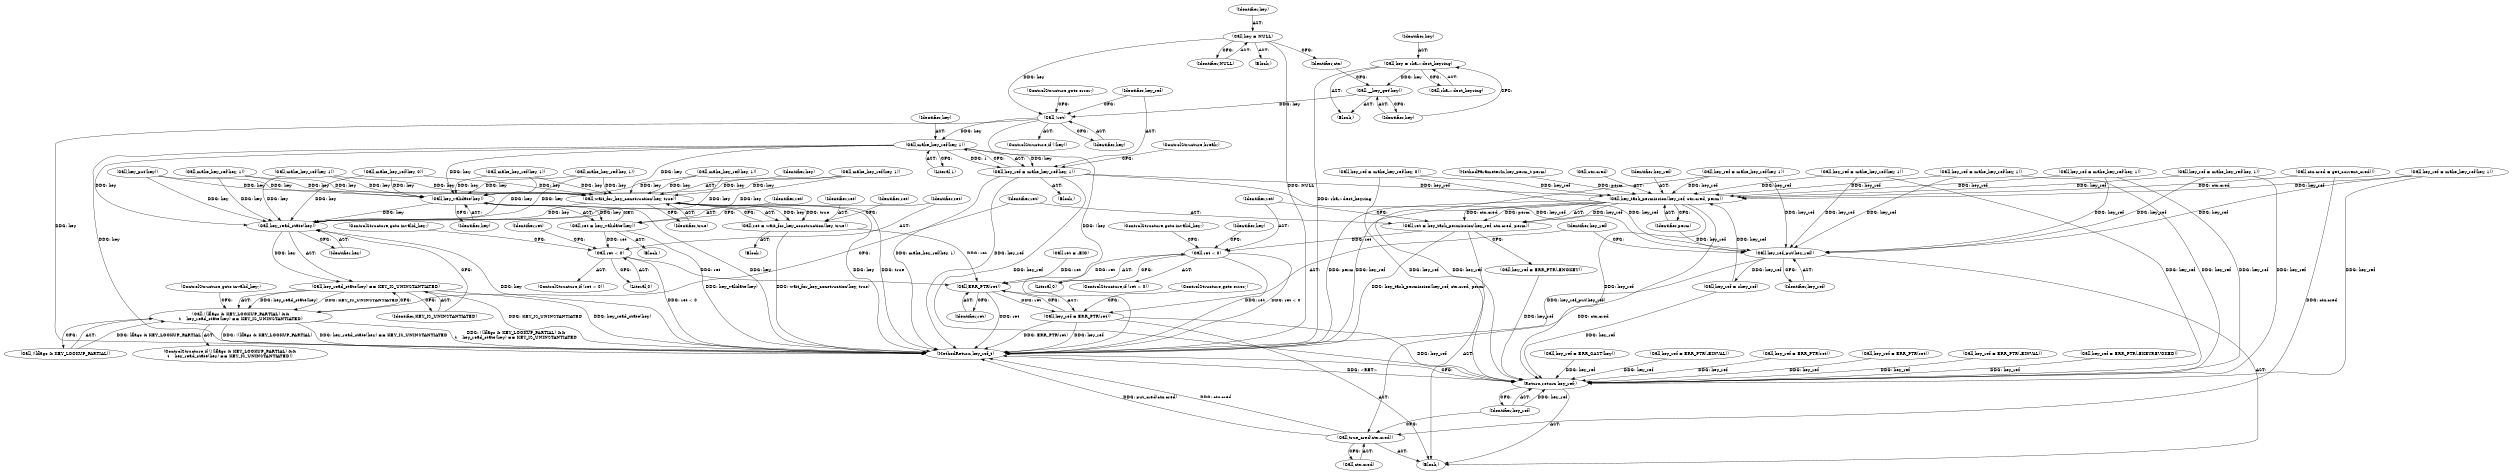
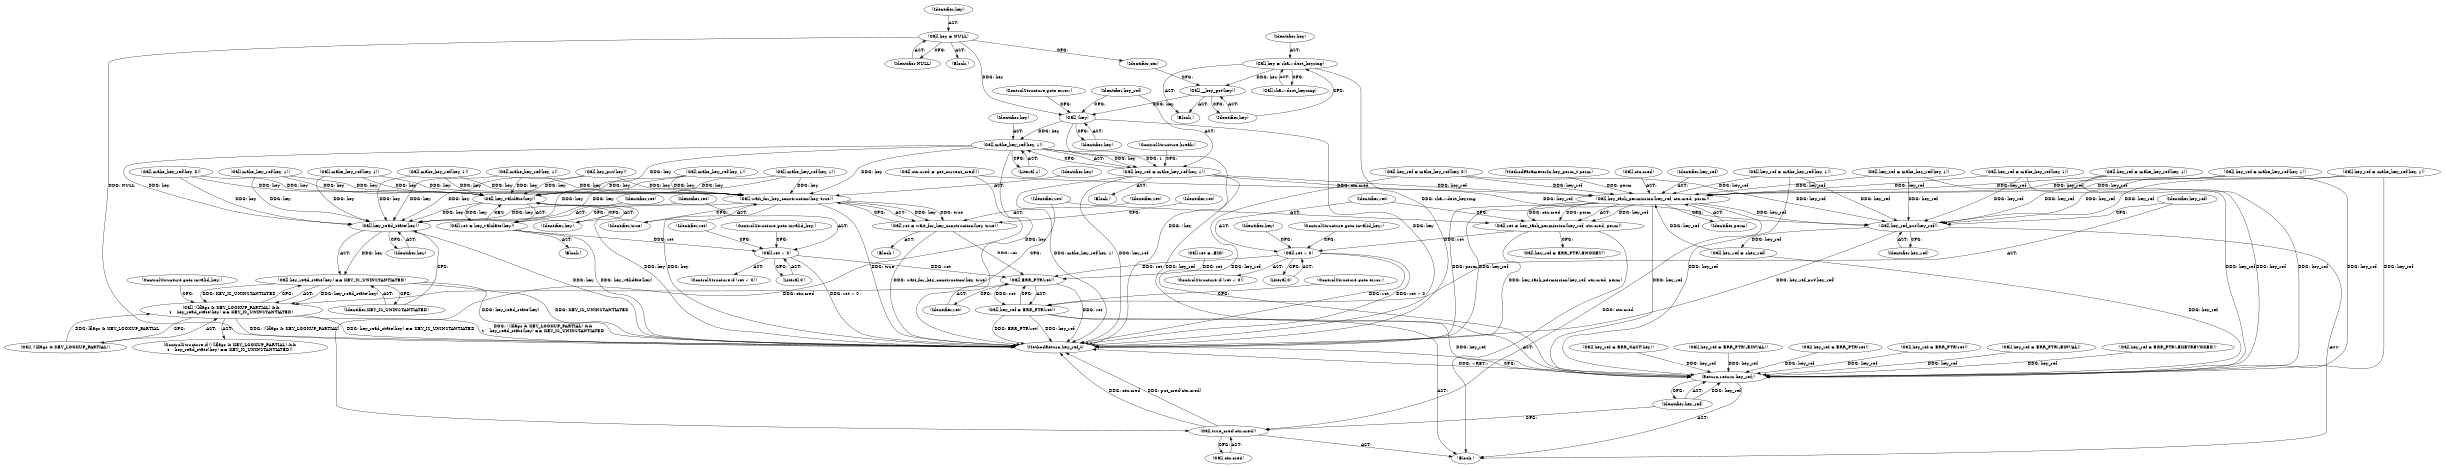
(1055, 118) -> (1077, 118)
(1037, 145) -> none
(1695, 241) -> (1777, 218)
(1512, 334) -> none
